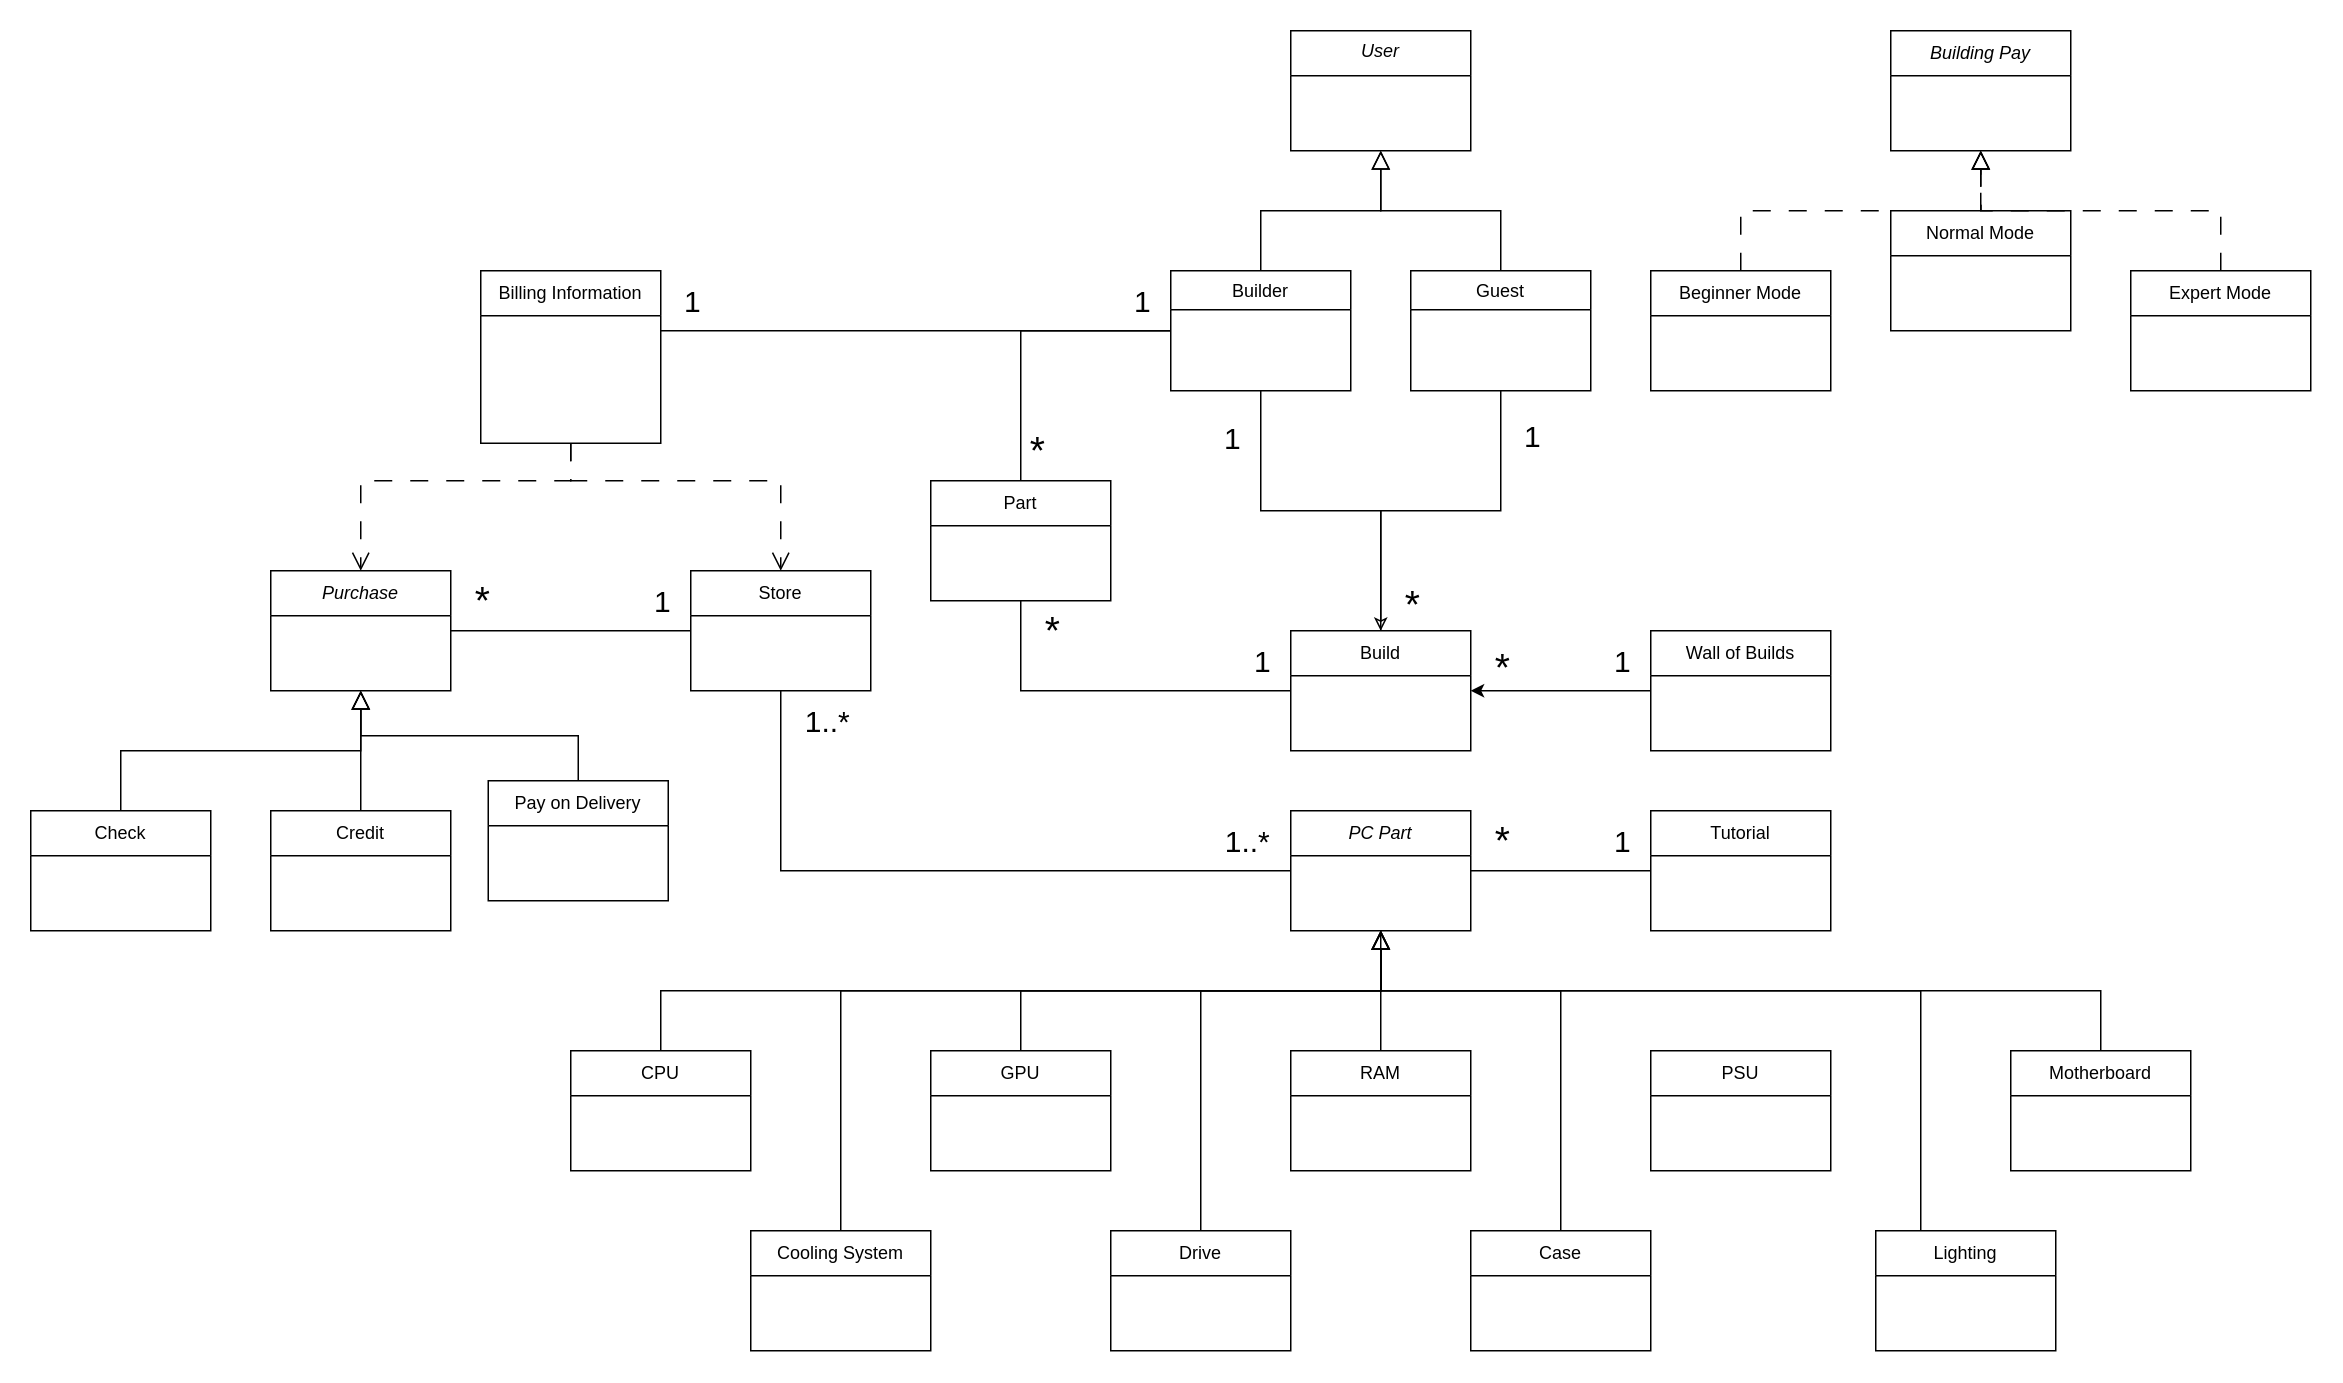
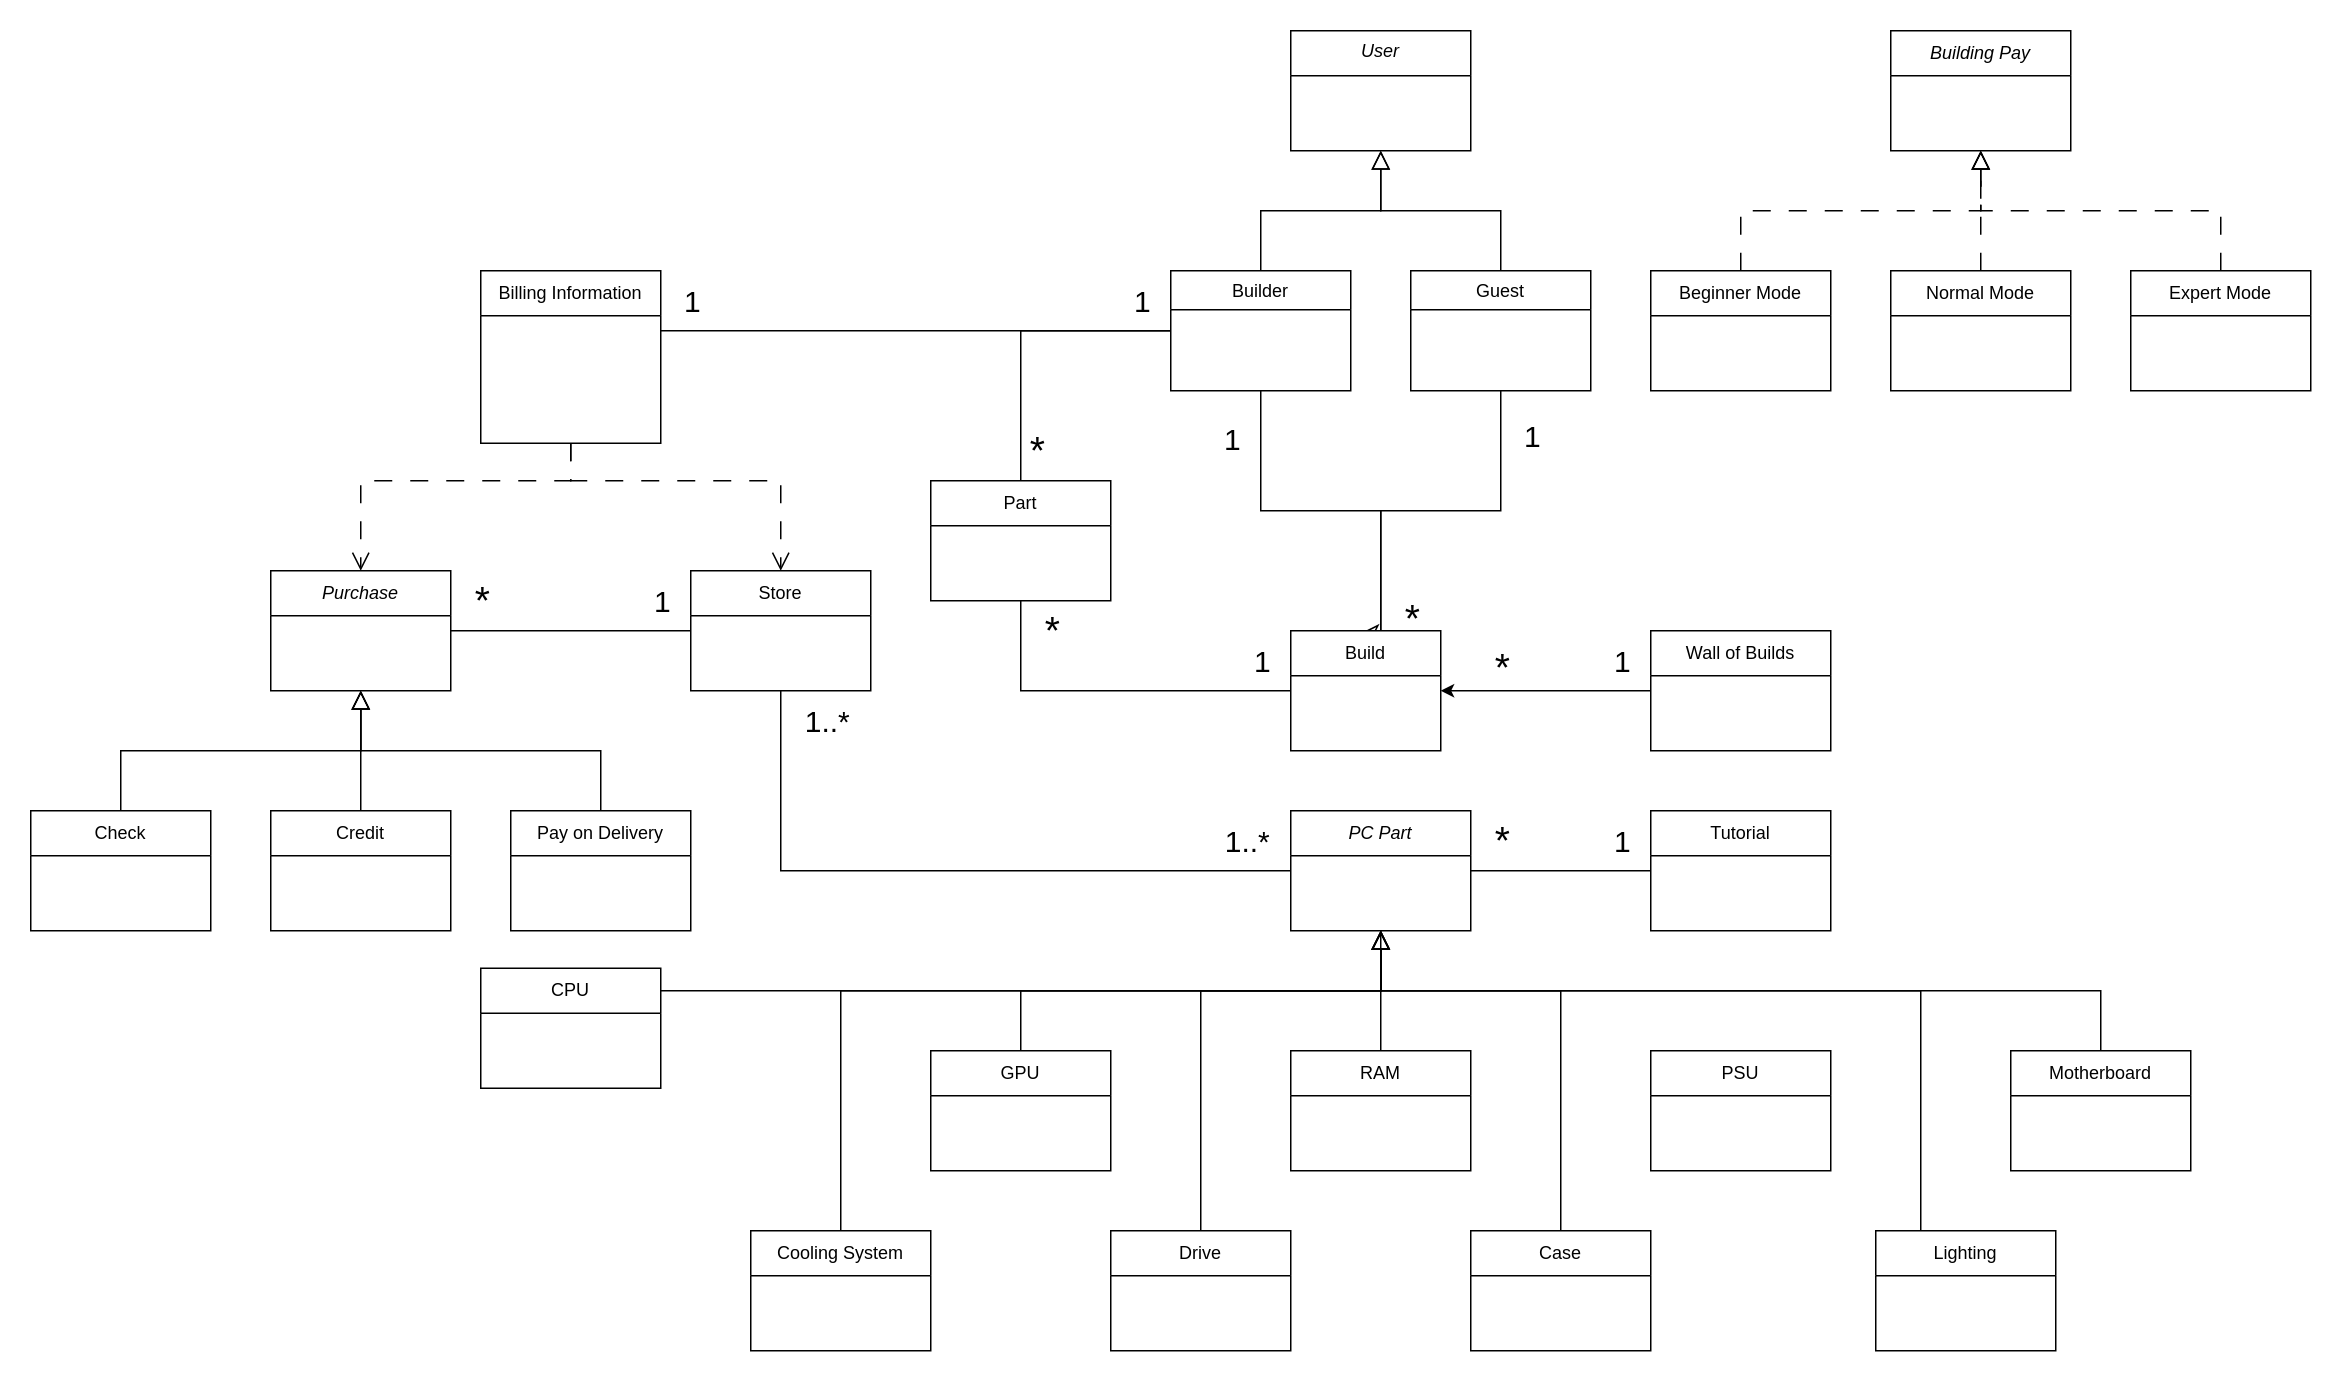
(1981, 271) -> (1981, 331)
(1381, 691) -> (1366, 691)
(578, 841) -> (601, 871)
(661, 1111) -> (571, 1028)
